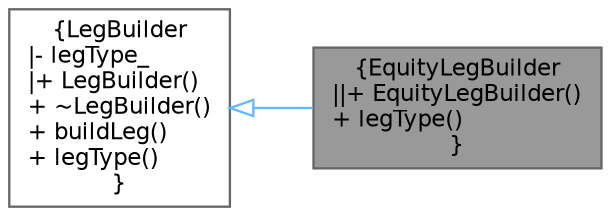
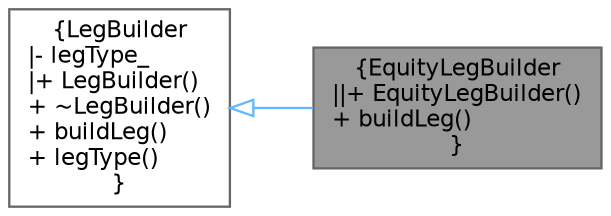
(457, 108) -> (457, 108)
